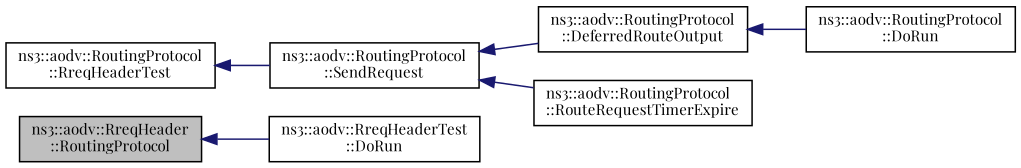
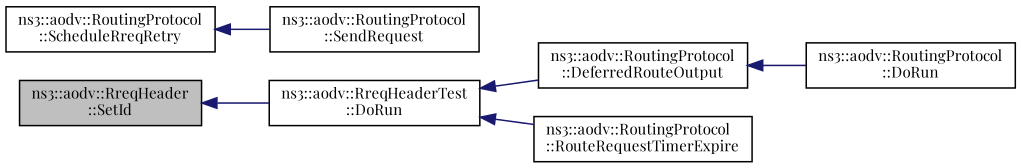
(516, 46) -> (517, 83)
(111, 65) -> (111, 29)
(514, 85) -> (514, 122)
(111, 139) -> (111, 103)
